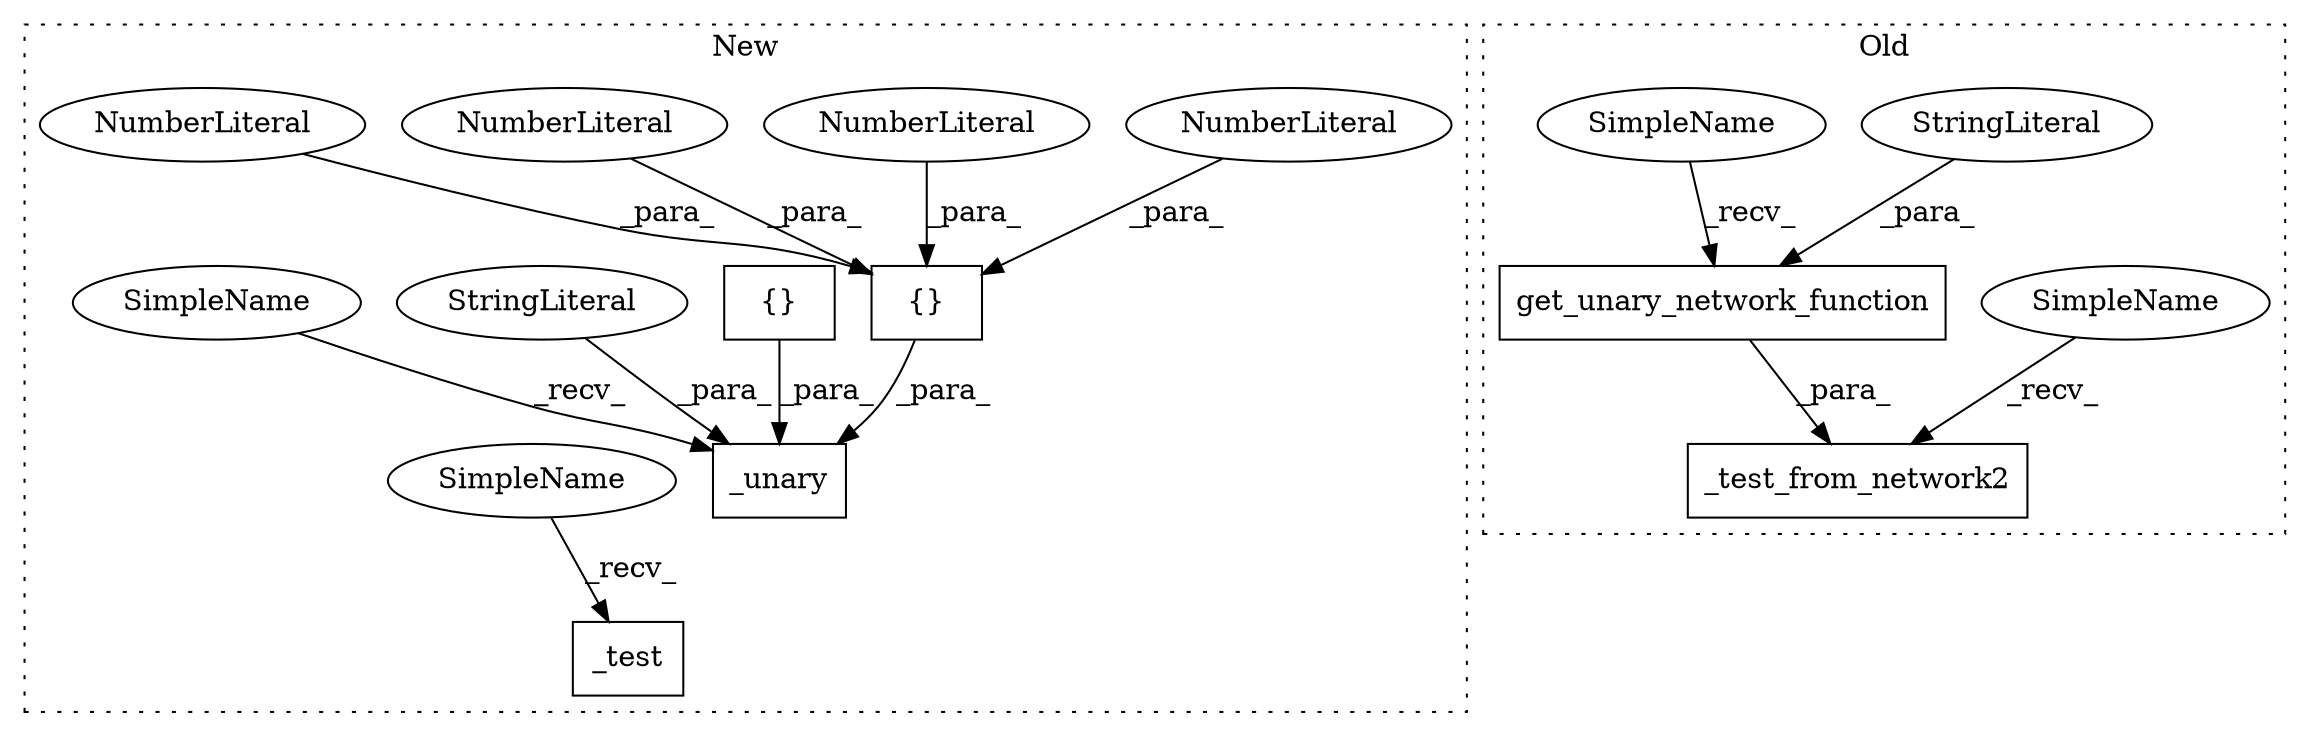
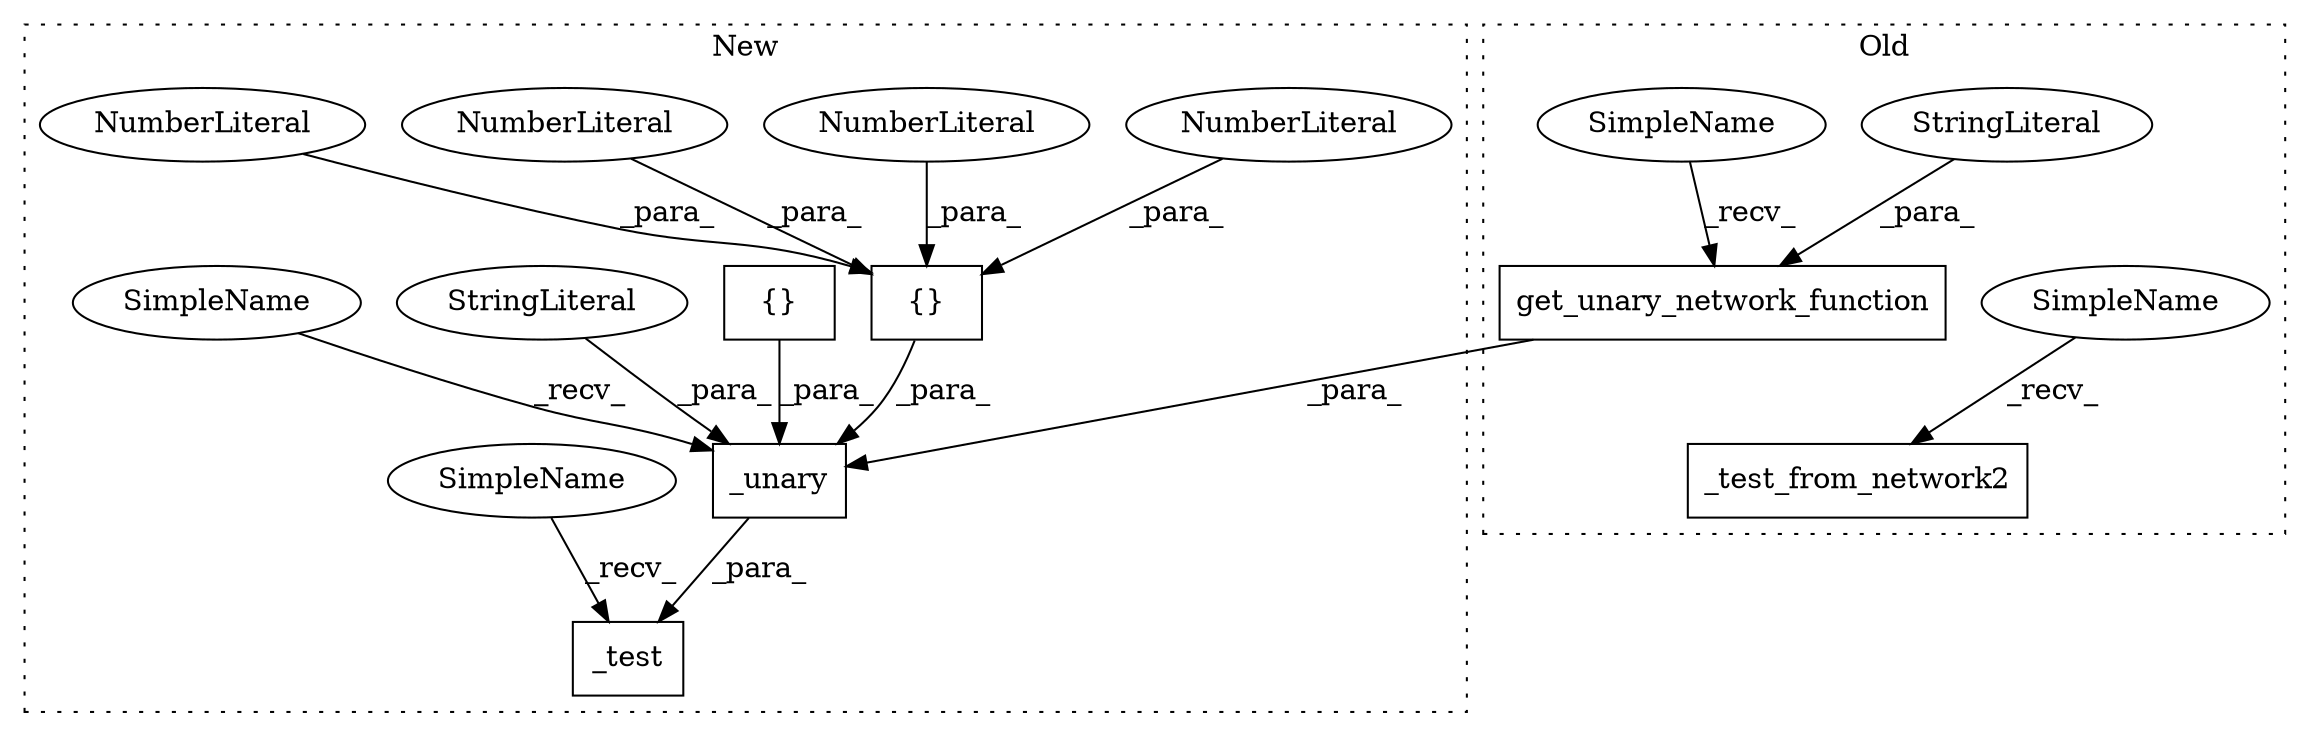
(1784, 384) -> (1200, 401)
none -> (711, 562)
